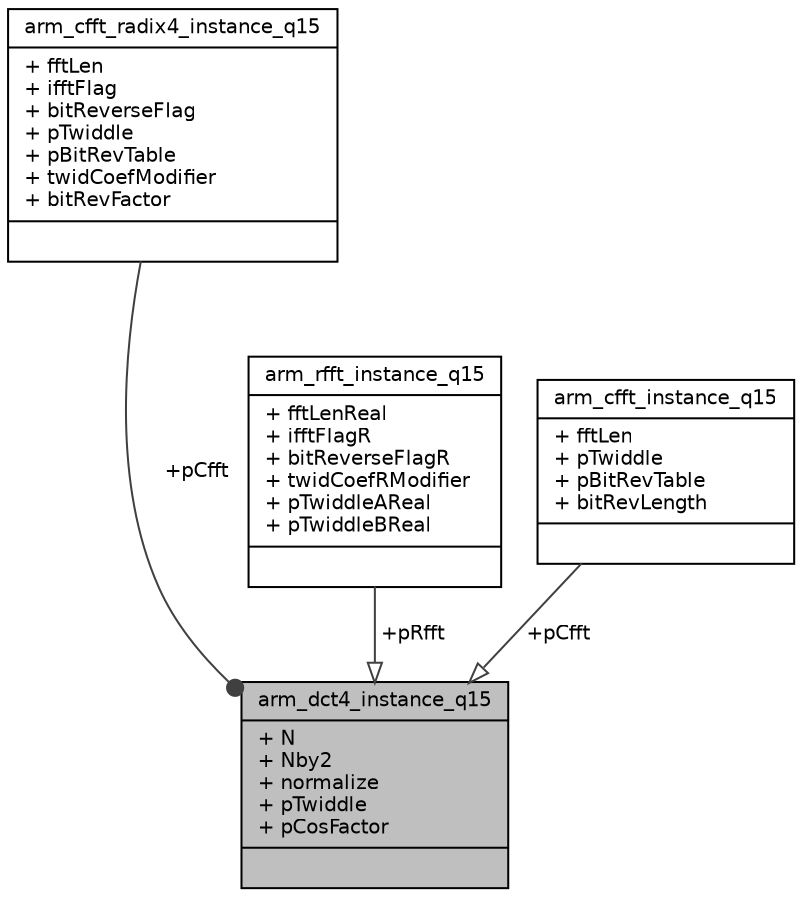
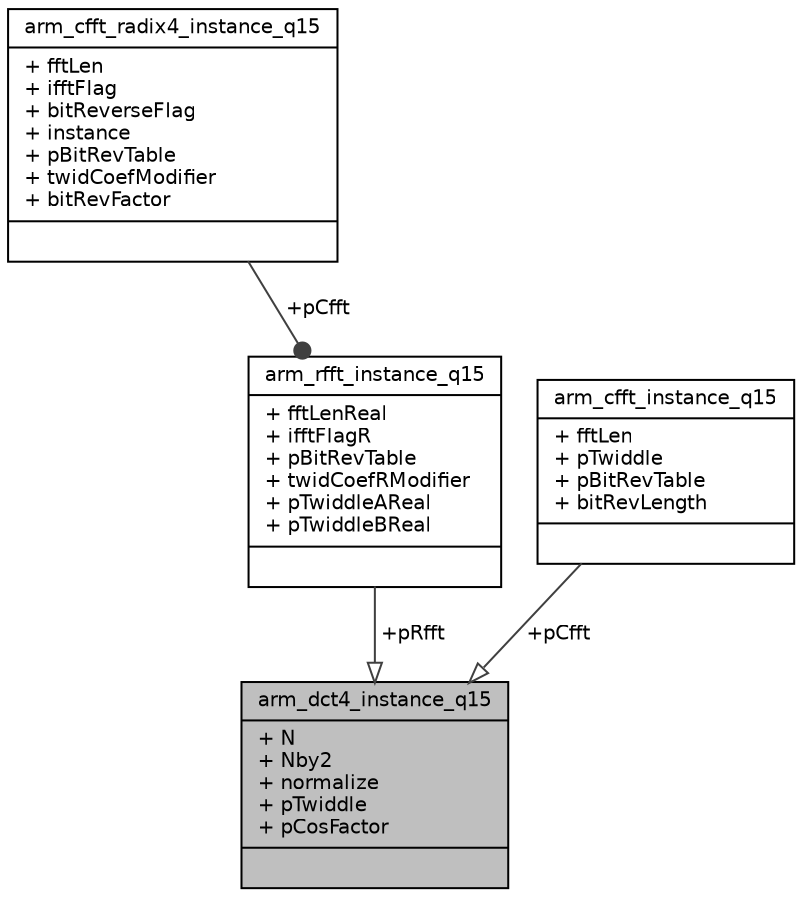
(80, 133) -> (78, 133)
(358, 459) -> (342, 459)
(131, 485) -> (273, 302)
